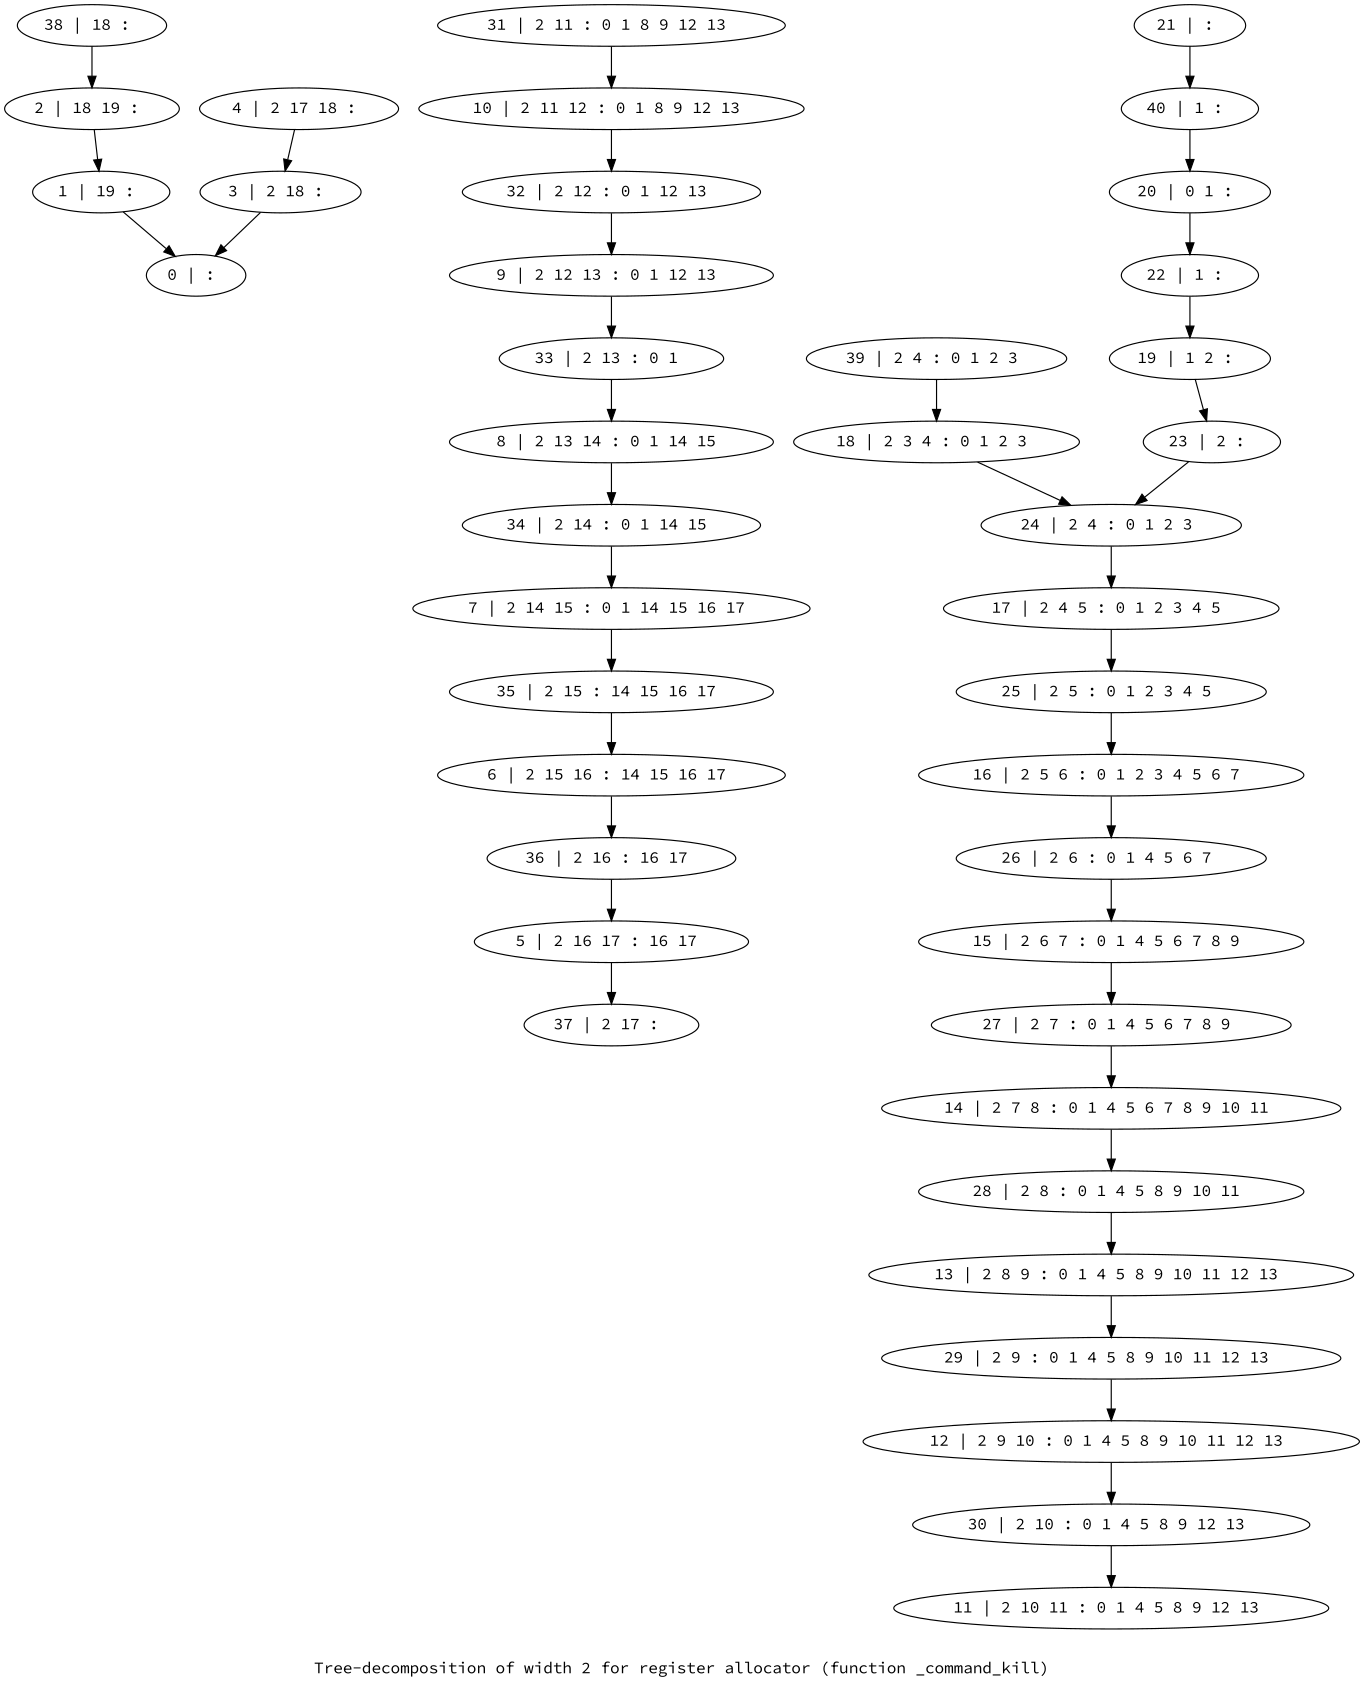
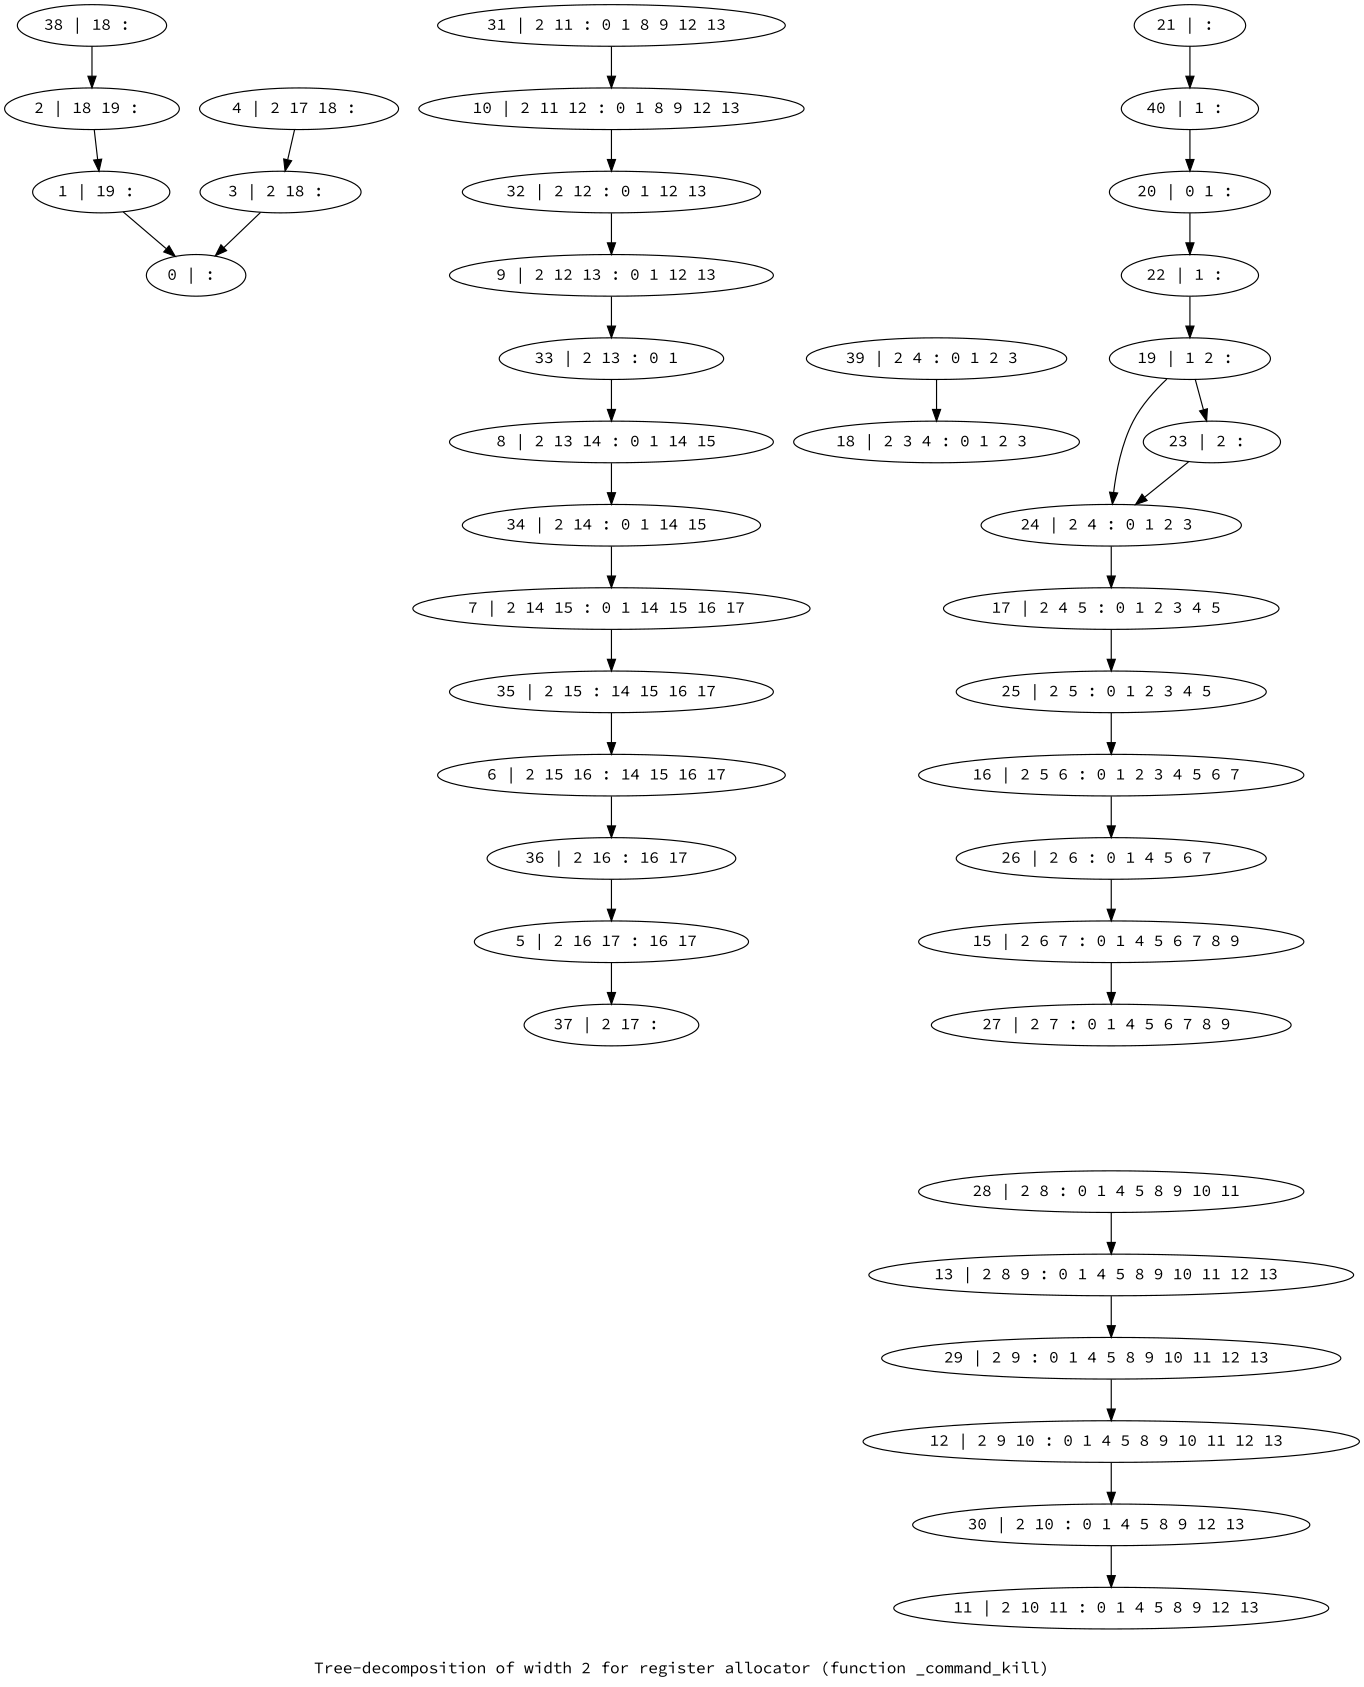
(1019, 481) -> (1129, 430)
(1111, 1108) -> none
